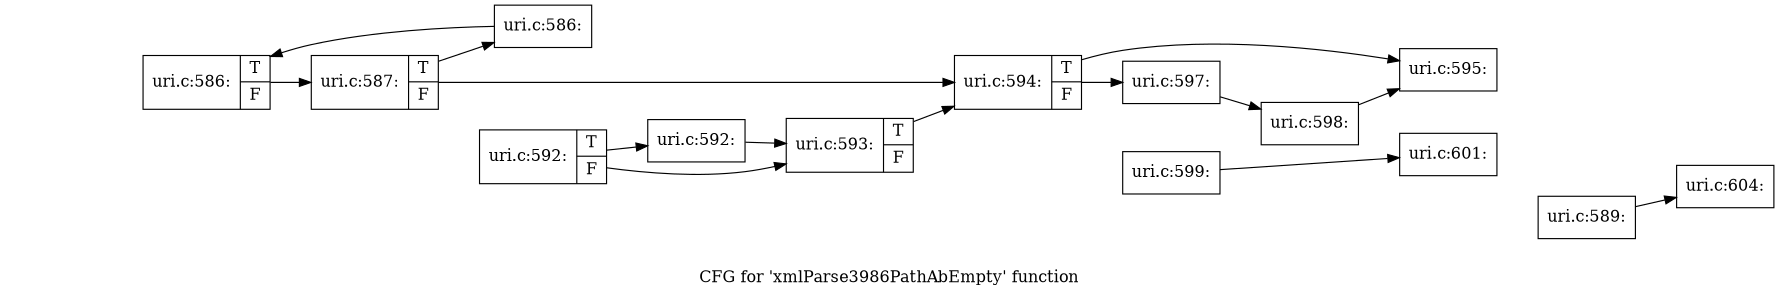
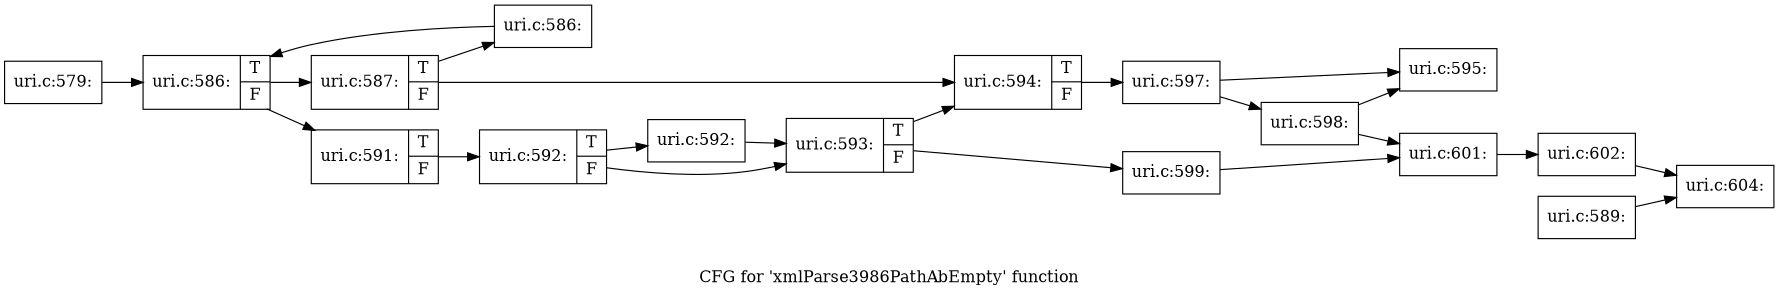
(1235, 44) -> (1304, 76)
none -> (53, 82)
none -> (1373, 138)
none -> (1587, 155)
none -> (375, 157)
none -> (1012, 159)
